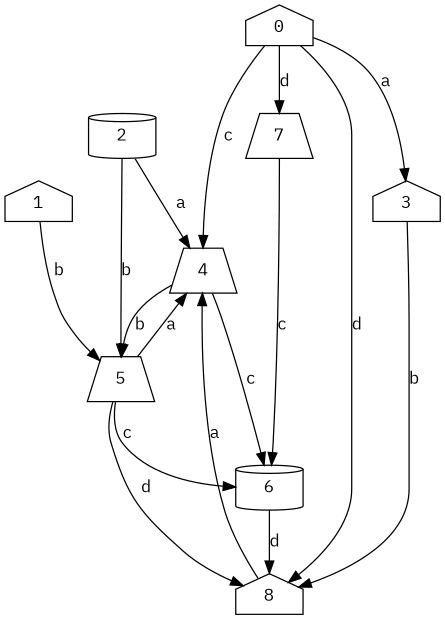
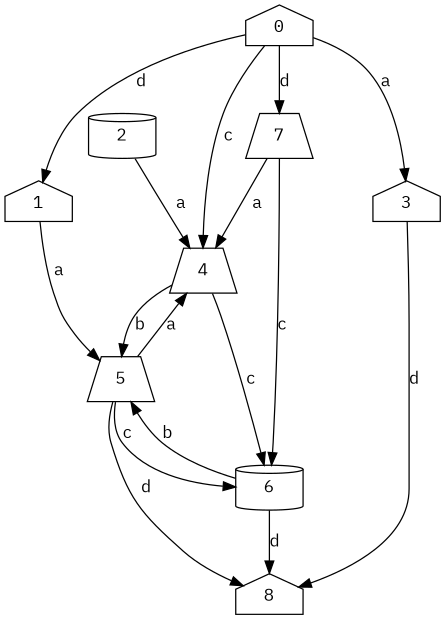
(121, 251) -> (180, 455)
(59, 271) -> (59, 271)
(352, 311) -> (127, 78)
(415, 379) -> (415, 379)
(211, 447) -> (245, 198)
